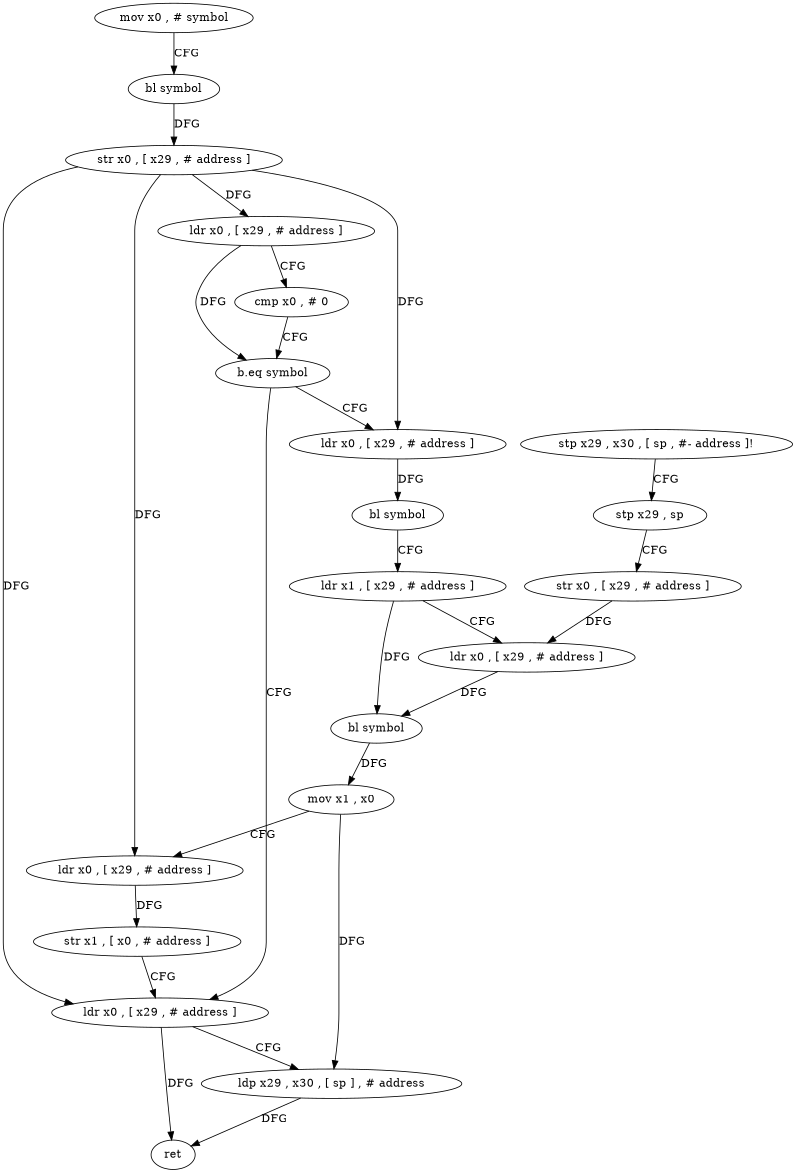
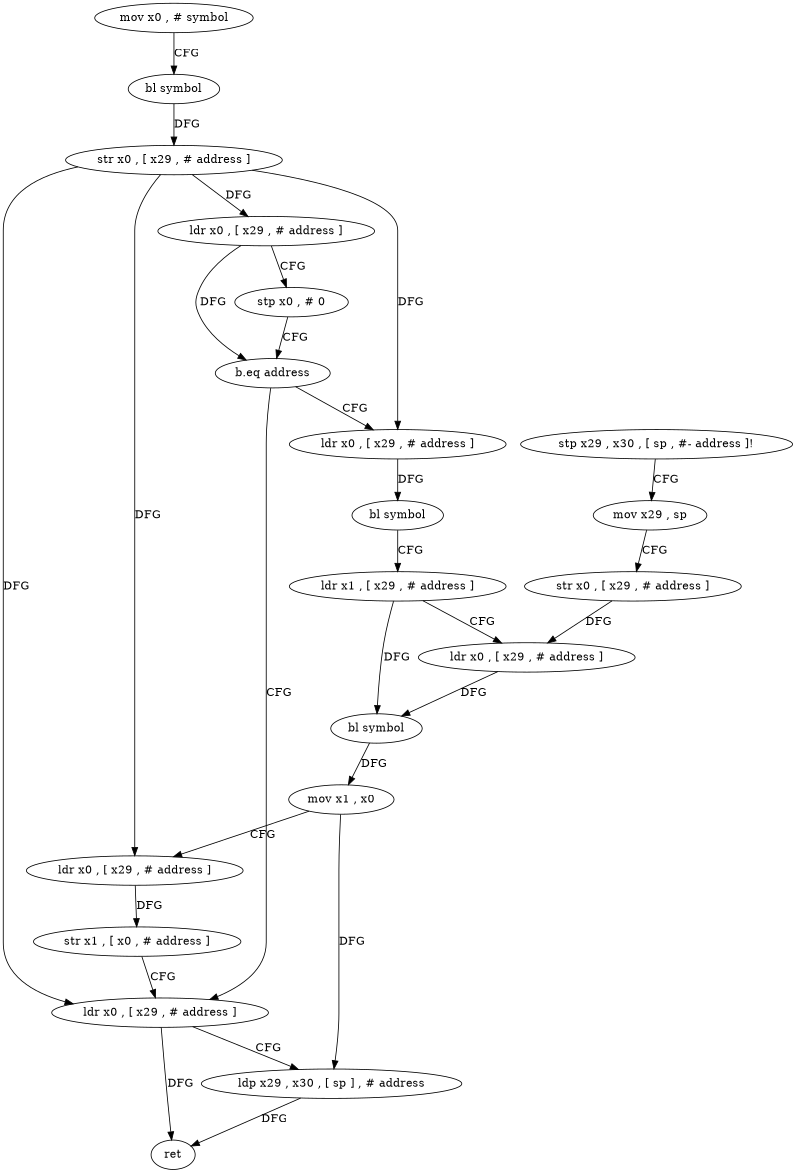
(292, 302) -> (292, 302)
(273, 373) -> (273, 373)
(650, 515) -> (650, 515)
